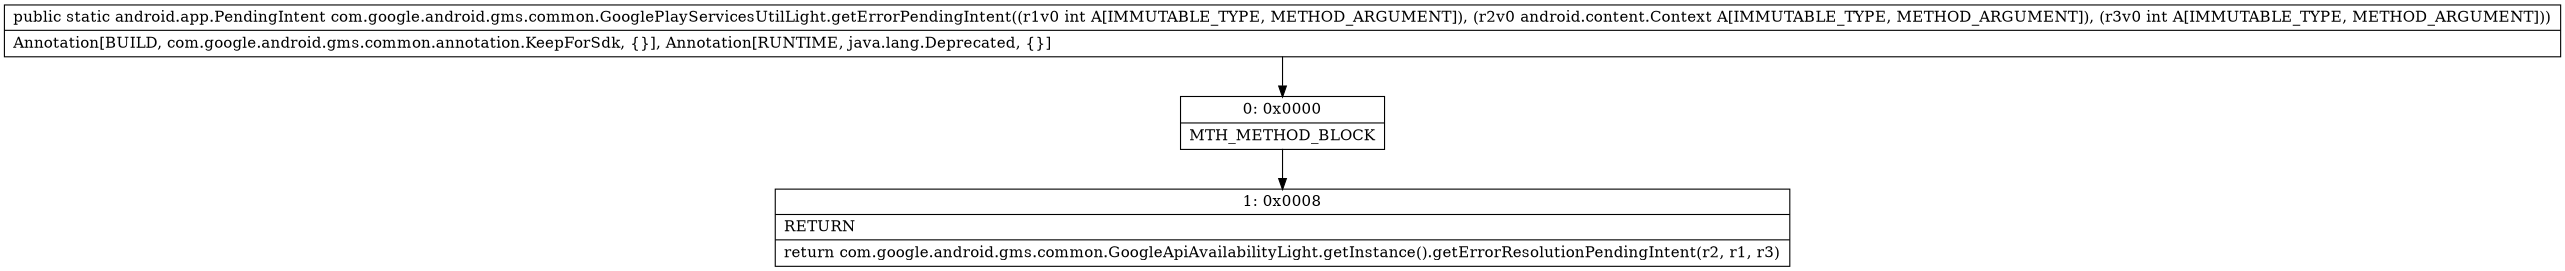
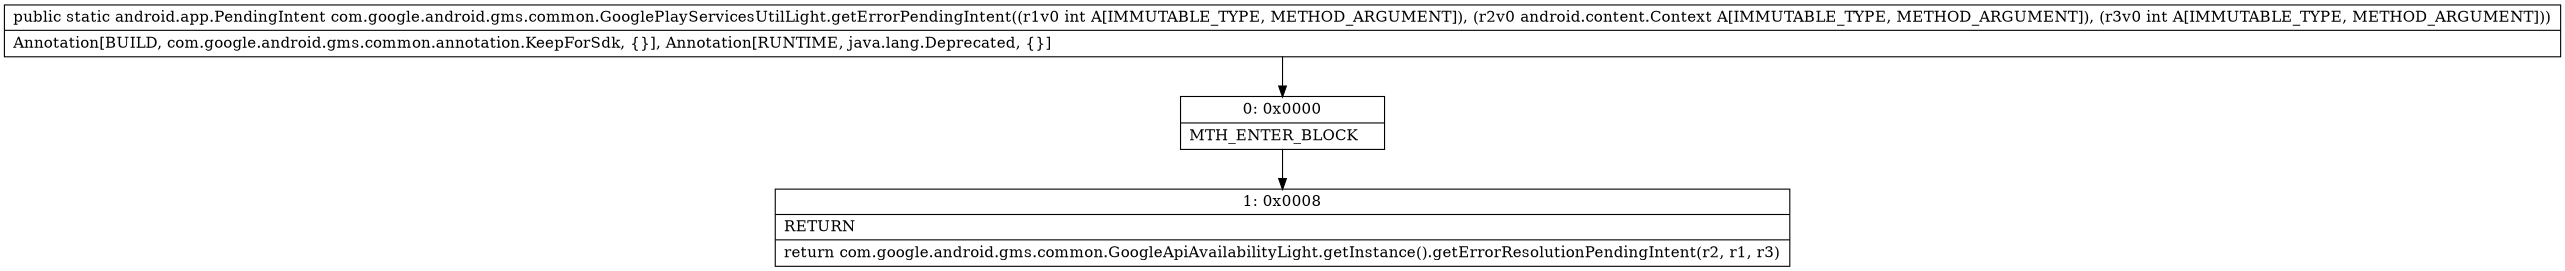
(1283, 136) -> (1274, 136)
